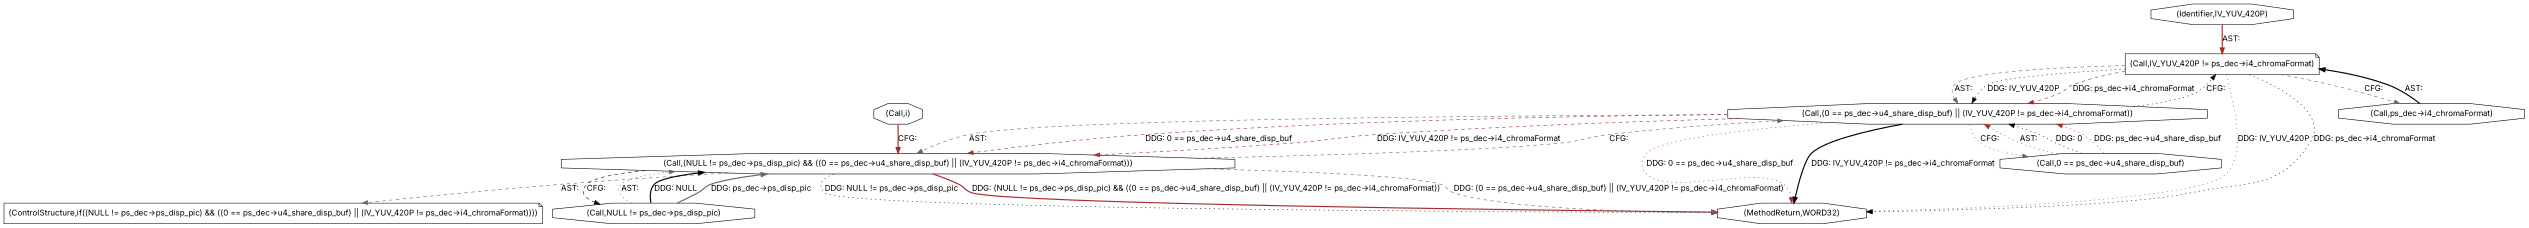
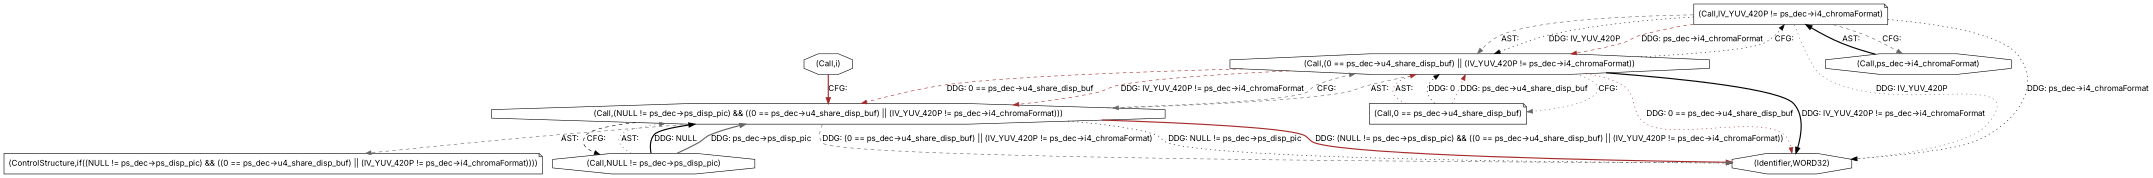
(2222, 14) -> none
(2111, 164) -> (1448, 114)
(1792, 213) -> (1792, 164)
